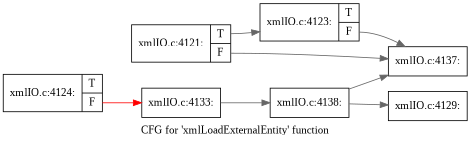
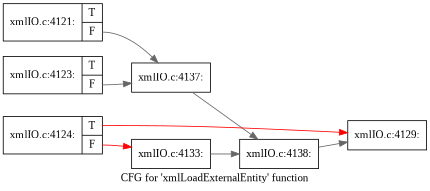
(241, 33) -> none
(365, 83) -> (222, 113)
none -> (221, 127)
